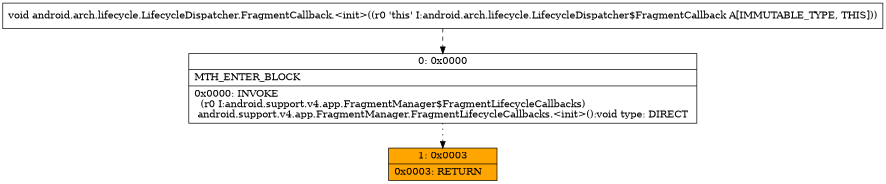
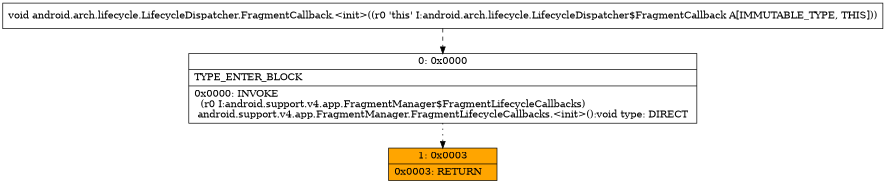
(247, 77) -> (248, 77)
